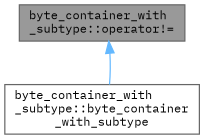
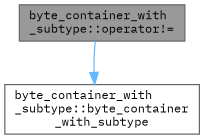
(110, 69) -> (94, 57)
